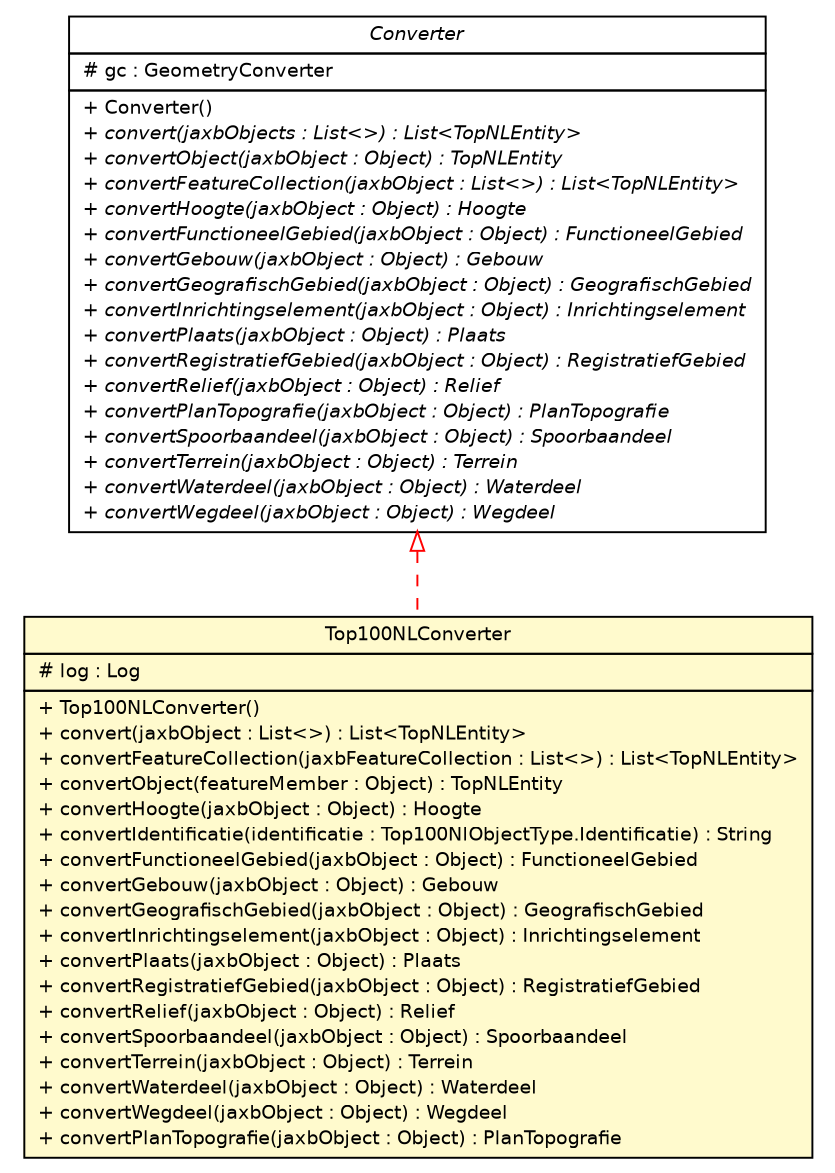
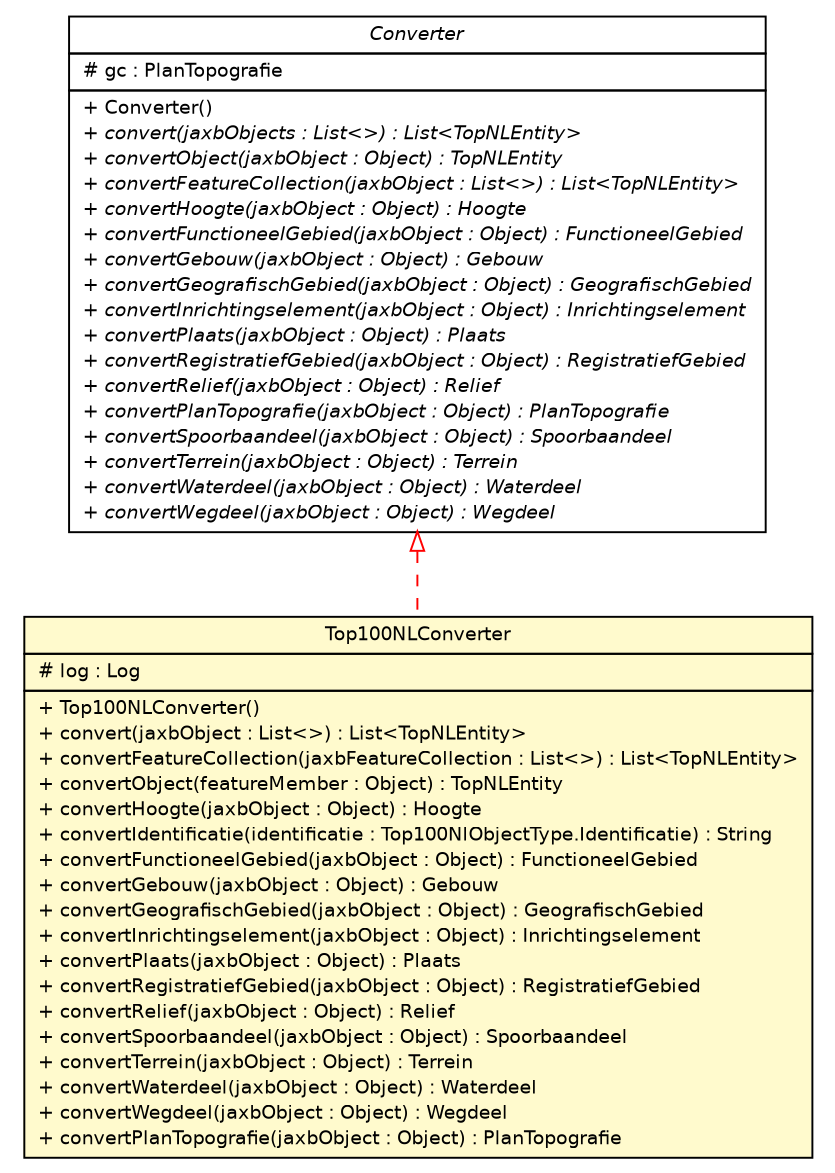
(208, 71) -> (183, 71)
